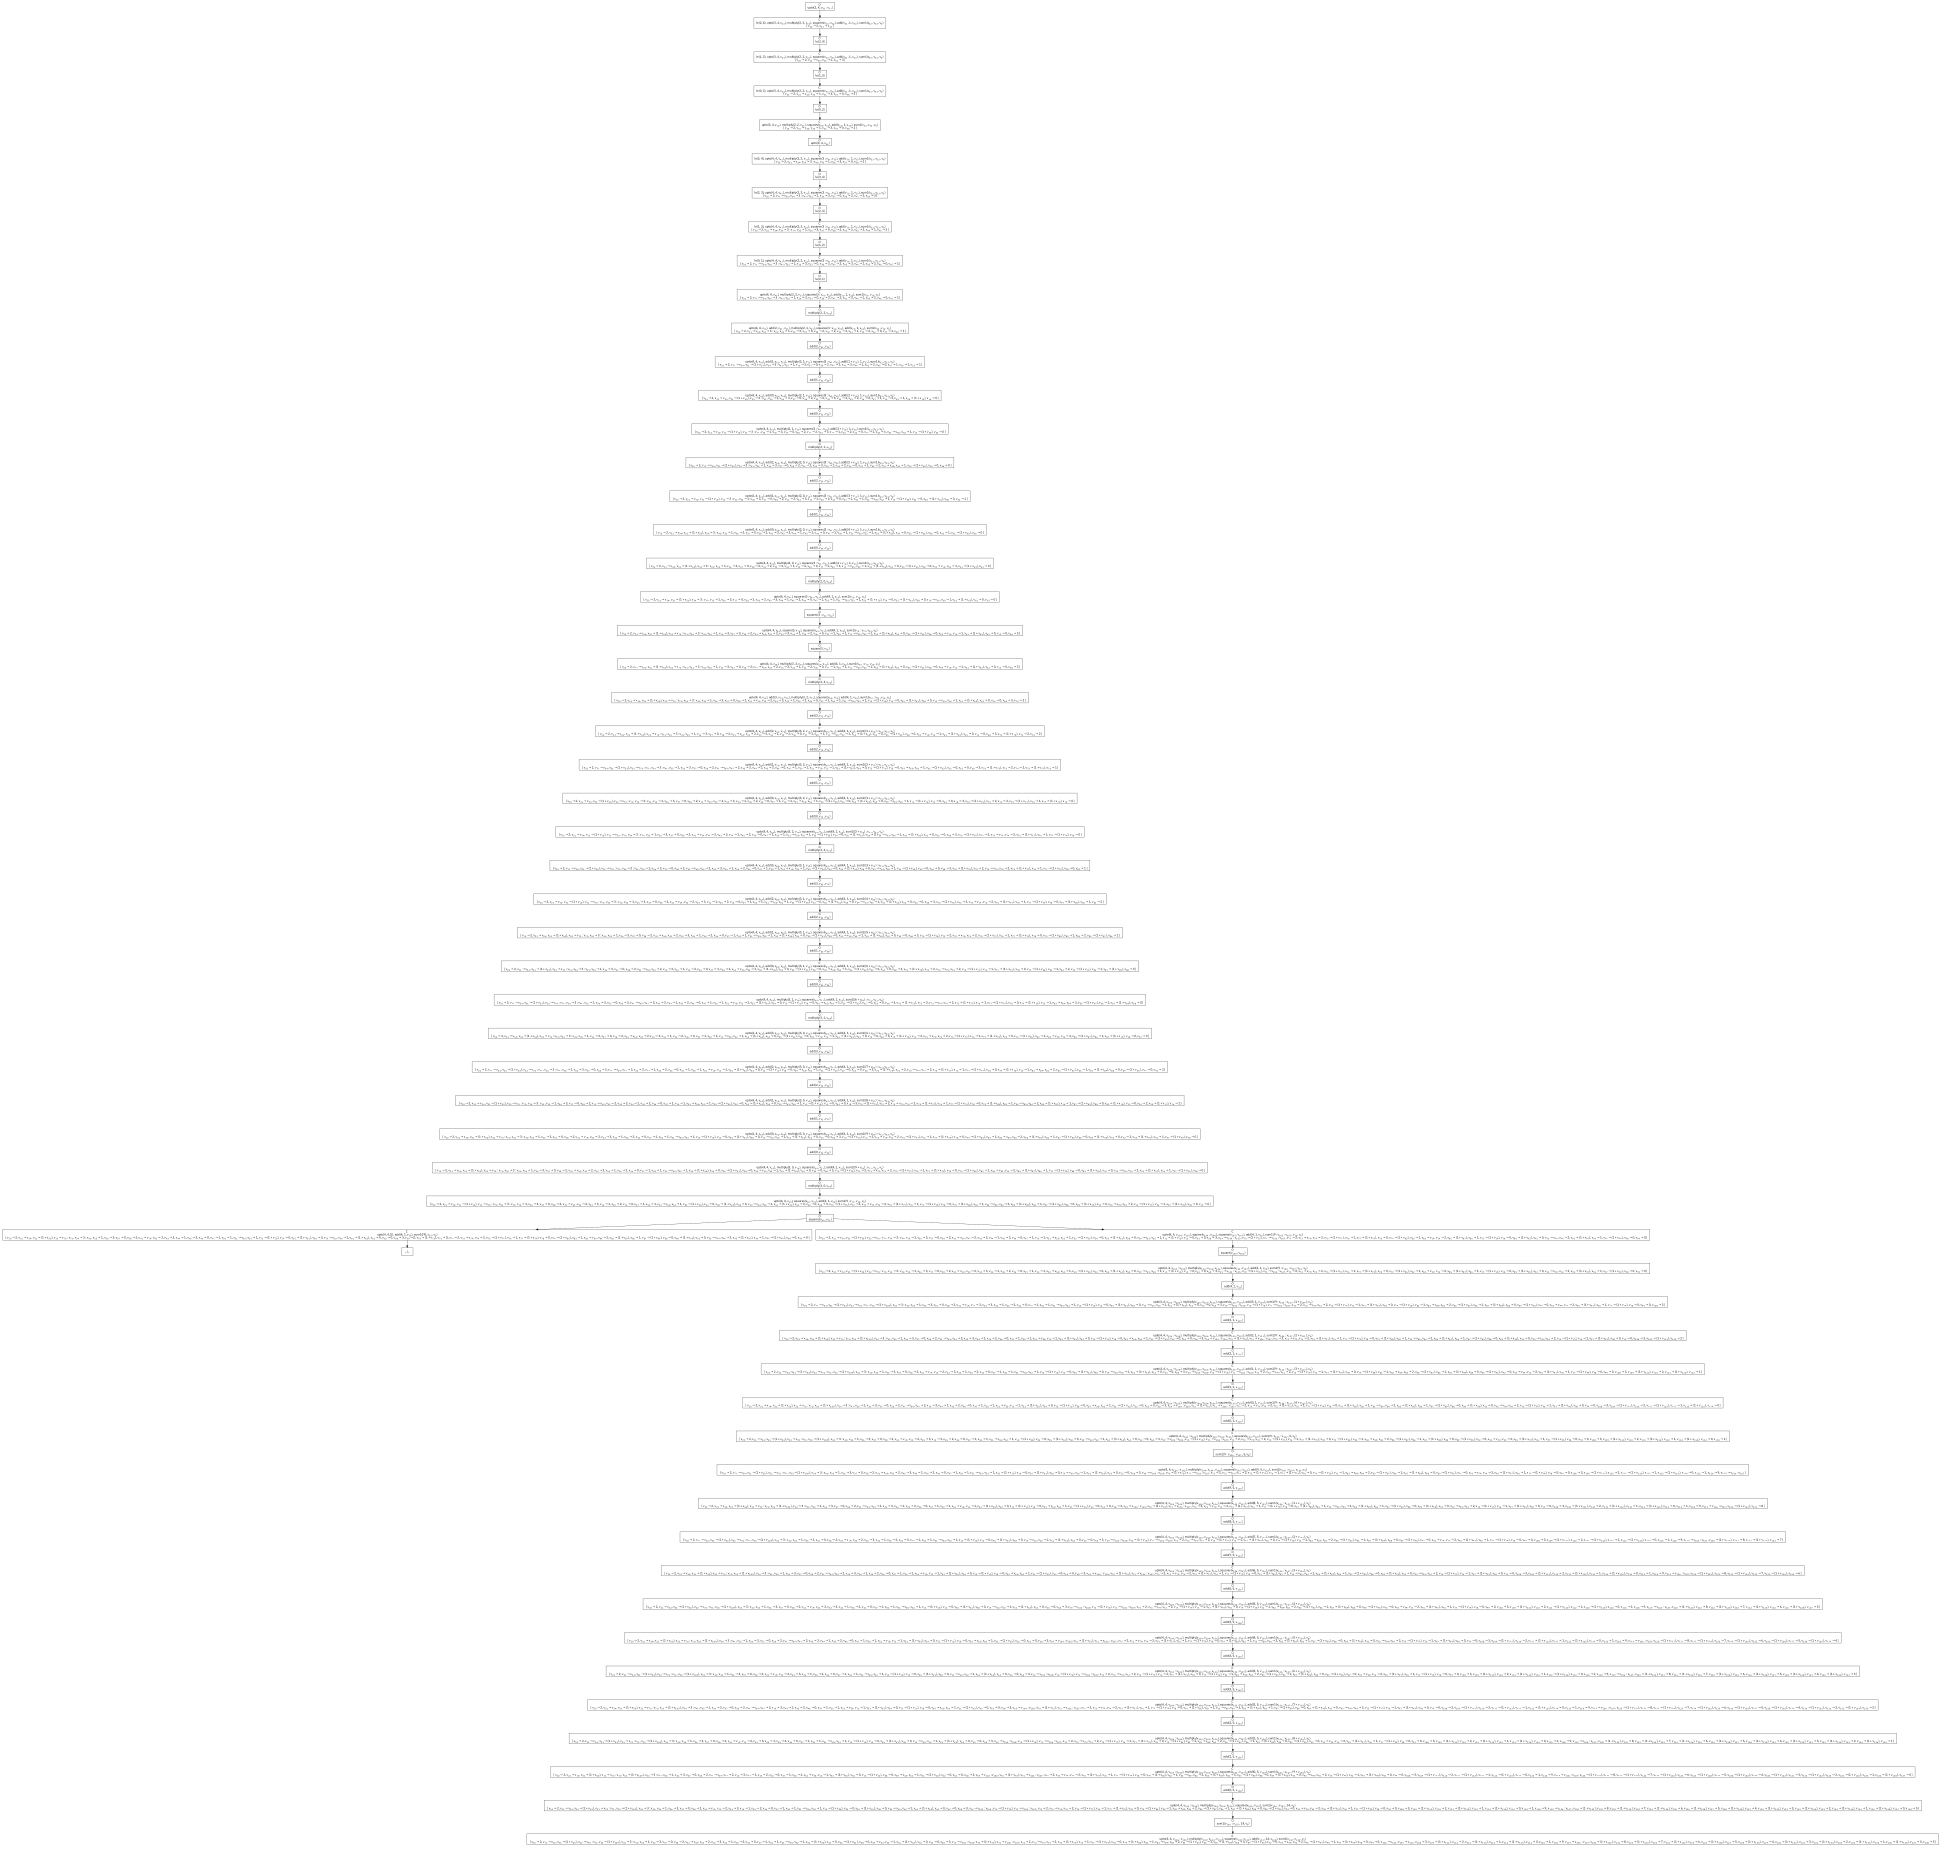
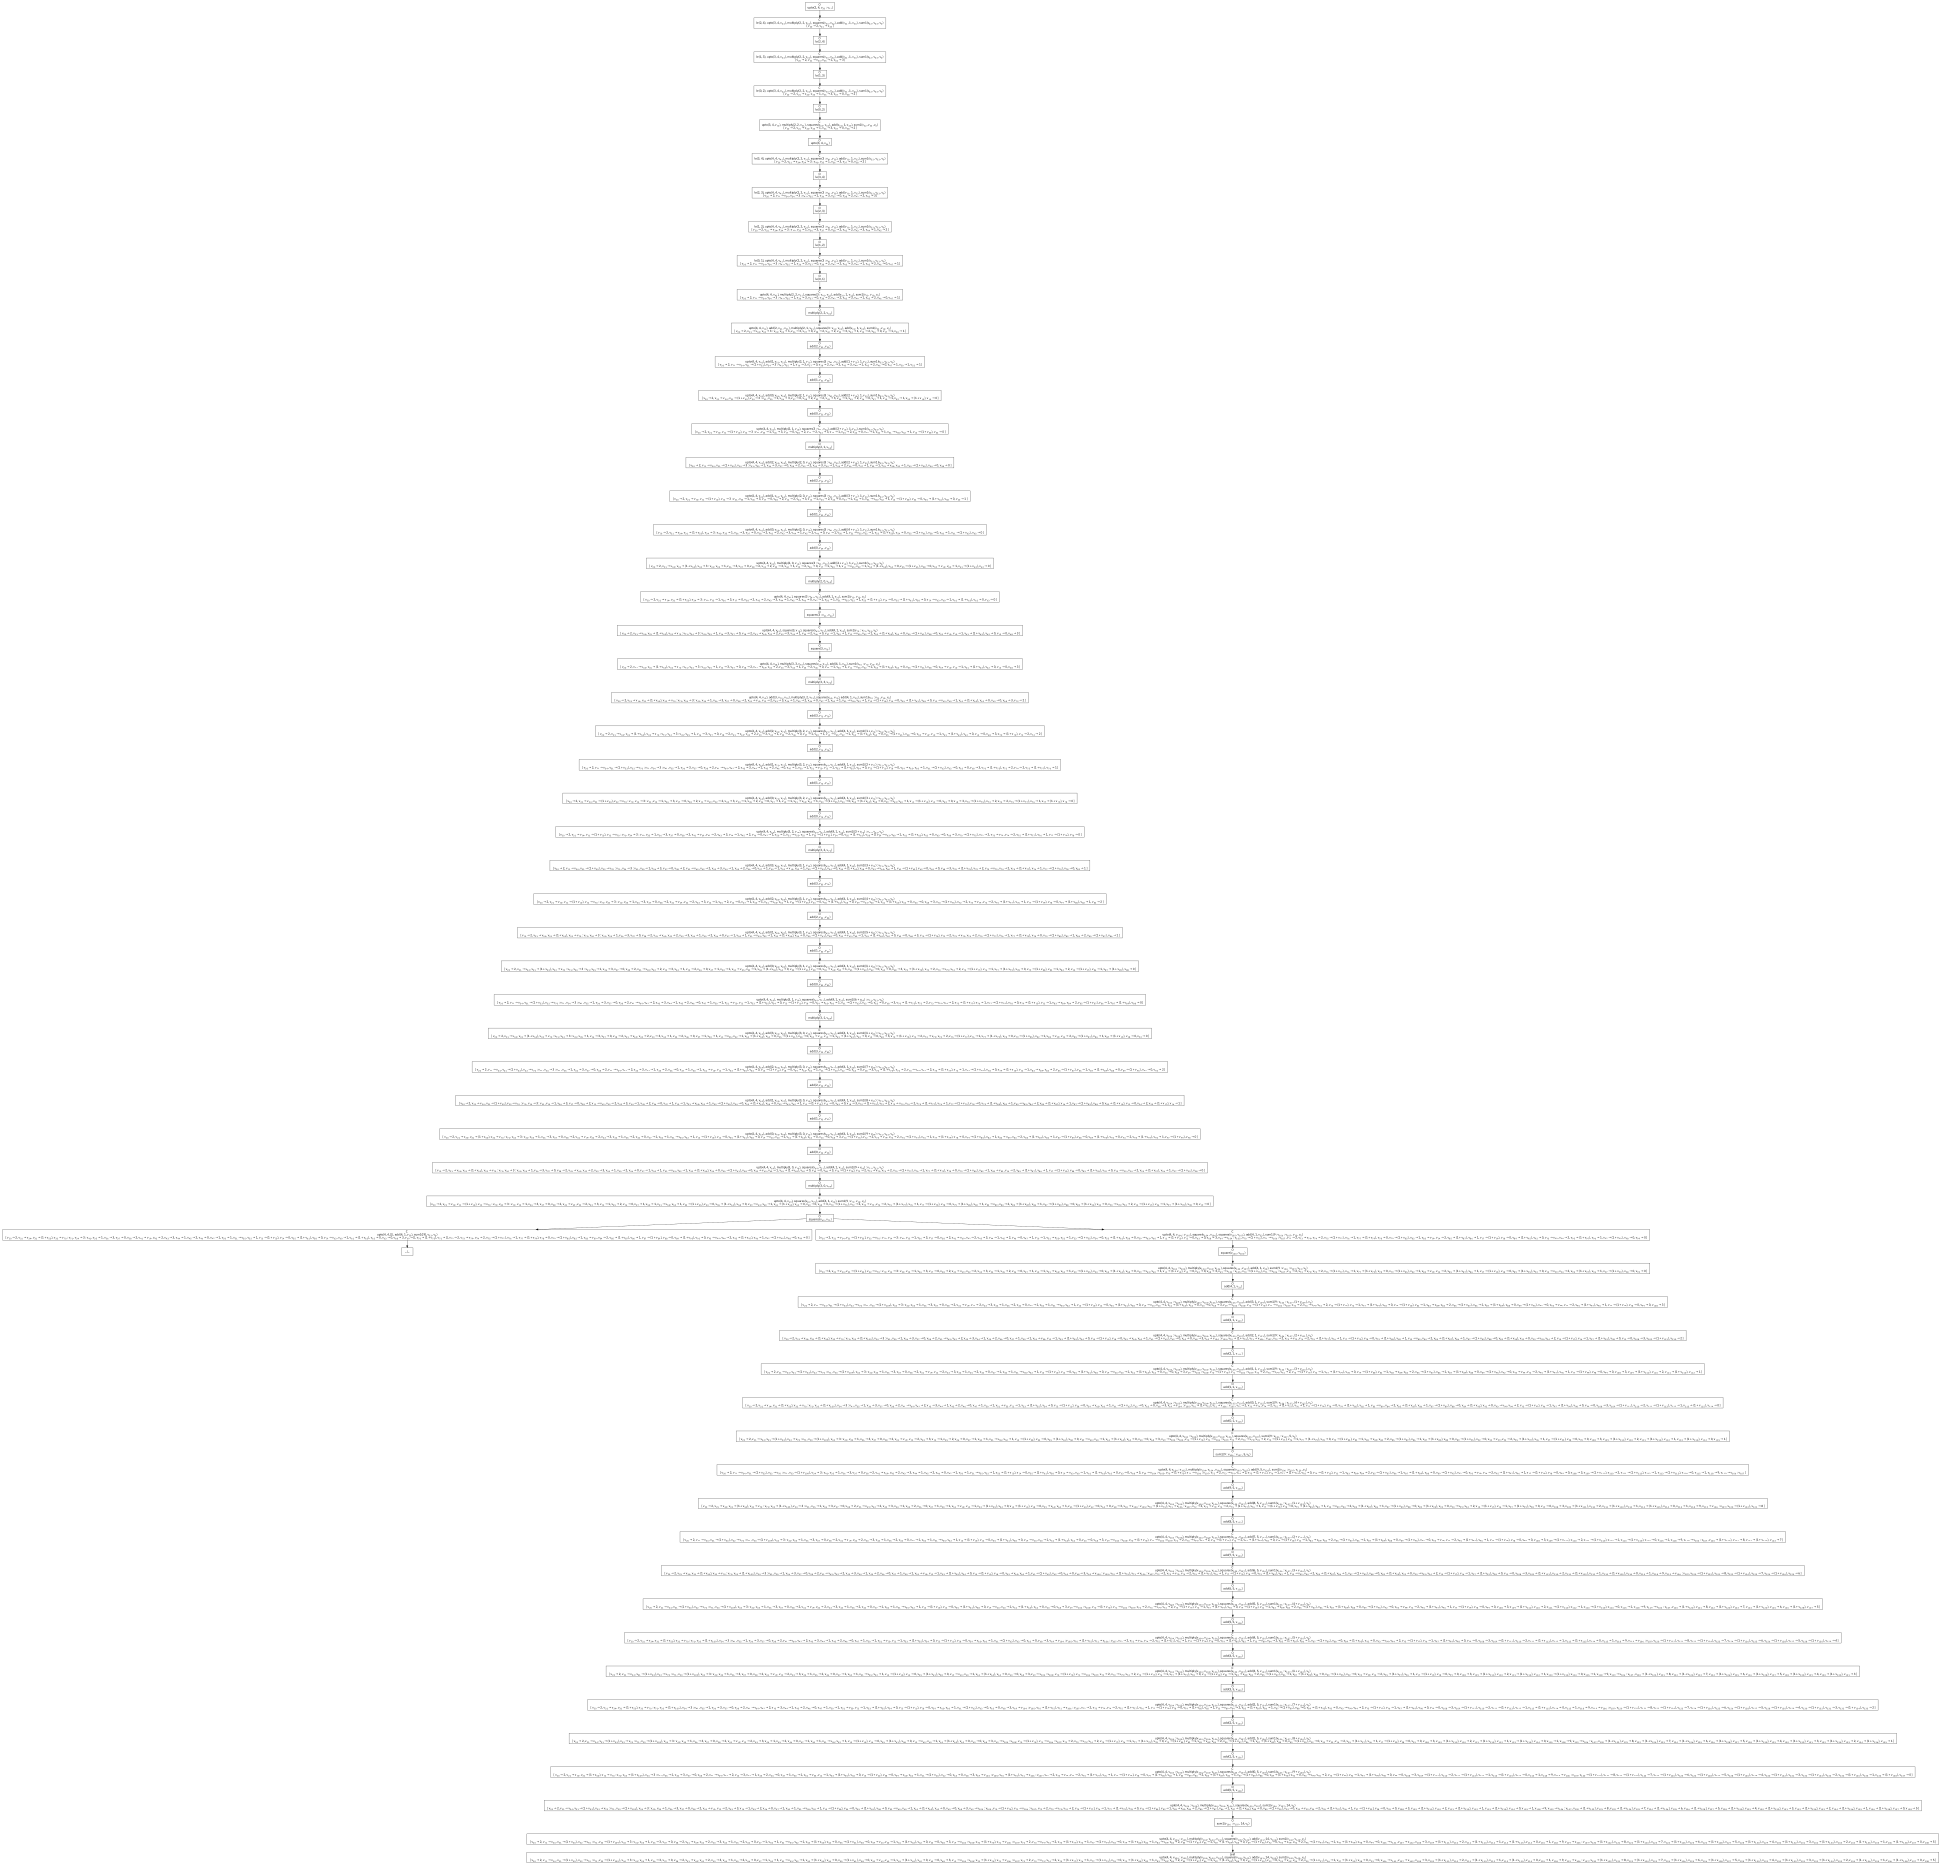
none -> (1233, 1857)
